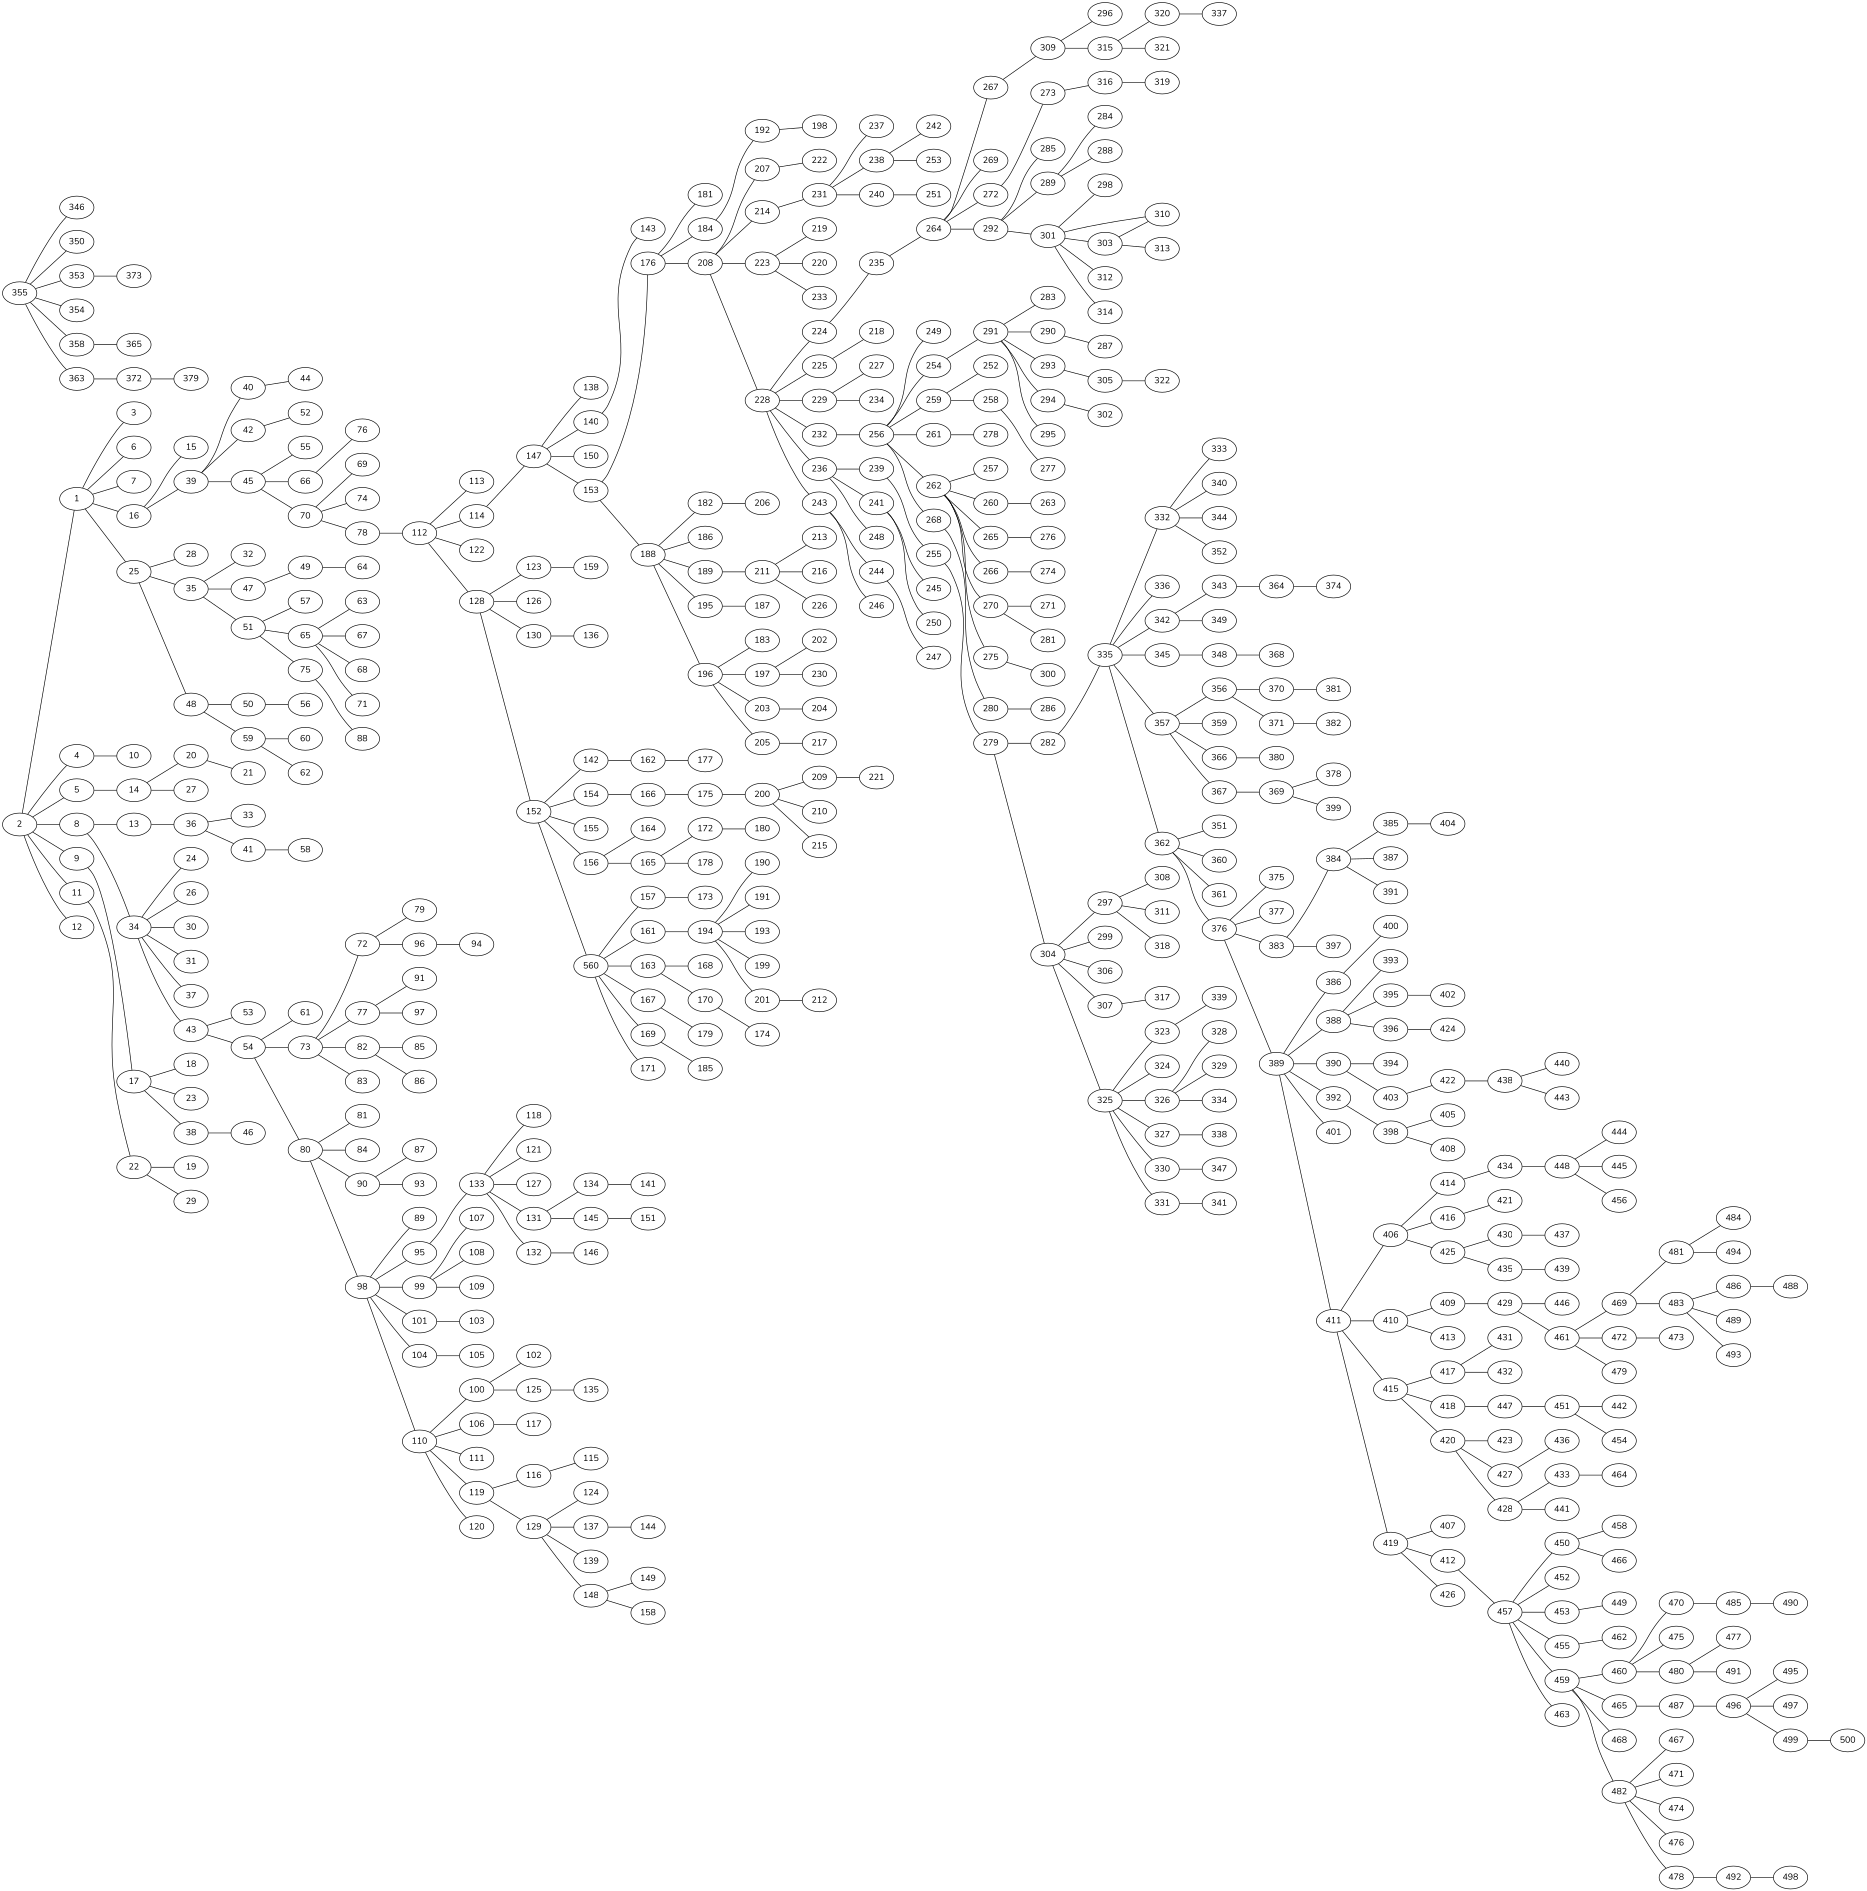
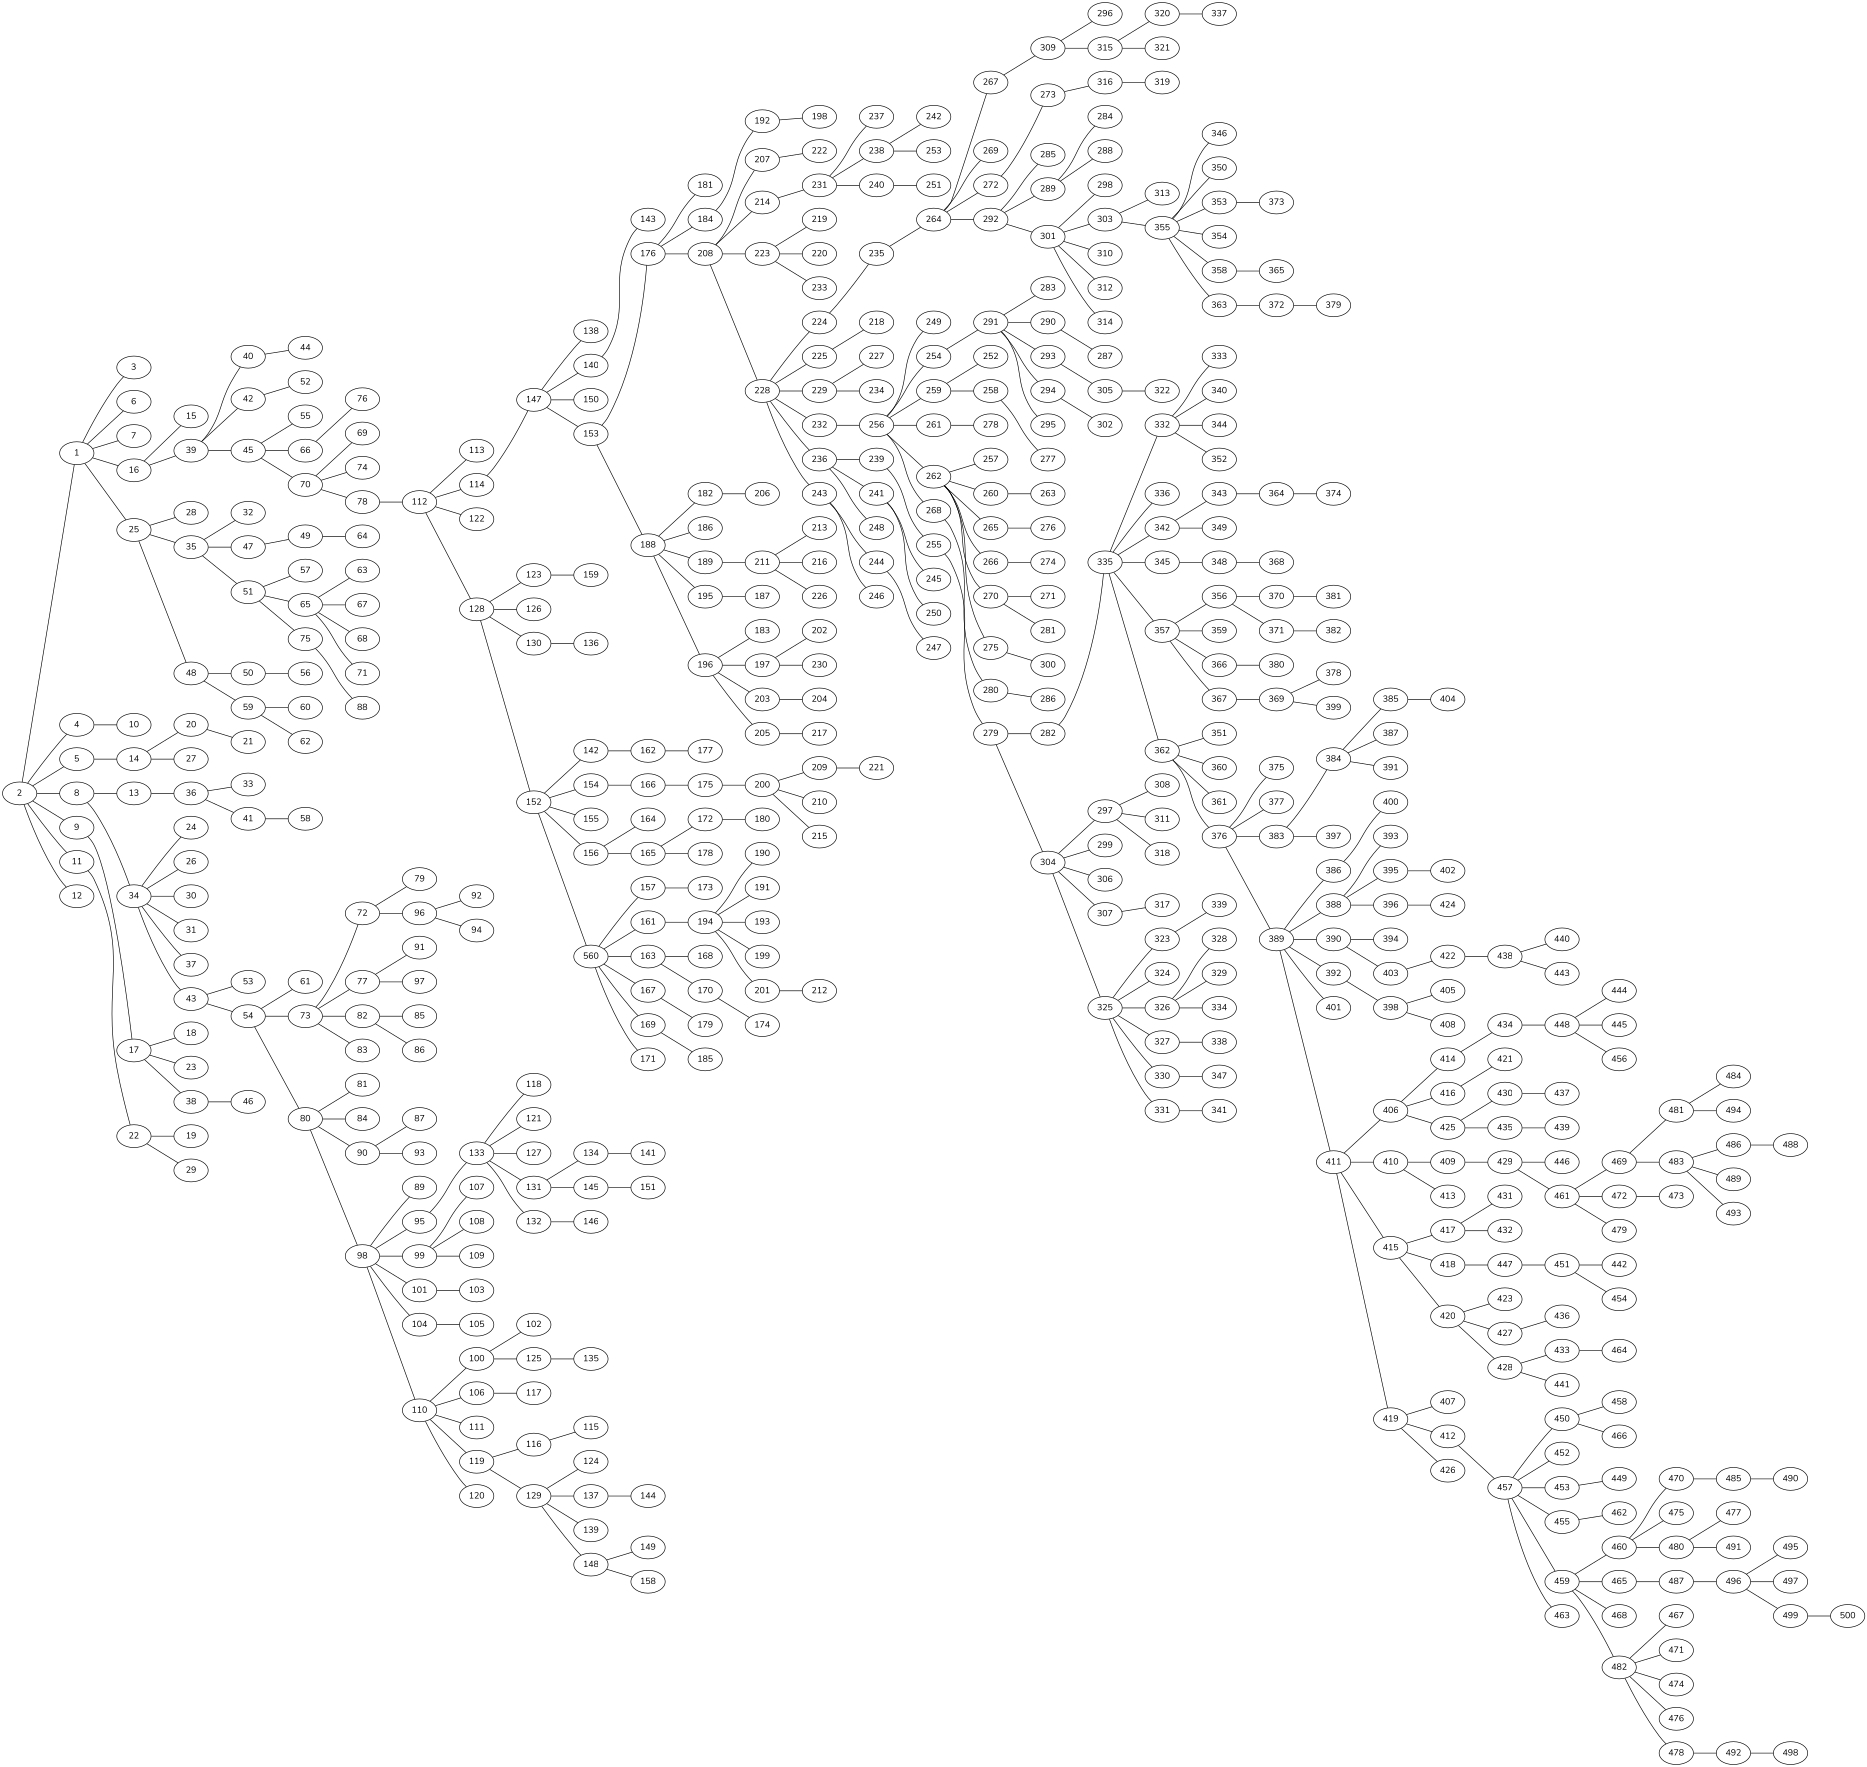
(1134, 229) -> (1134, 224)
none -> (477, 896)
